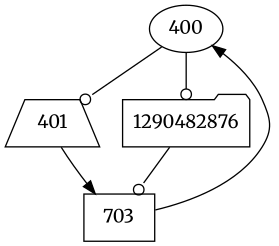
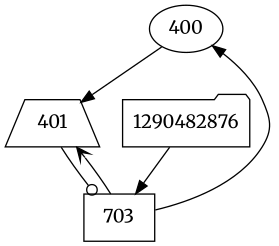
(127, 71) -> (127, 71)
(186, 71) -> none
(157, 165) -> (157, 165)
(74, 167) -> (74, 167)
none -> (98, 176)
